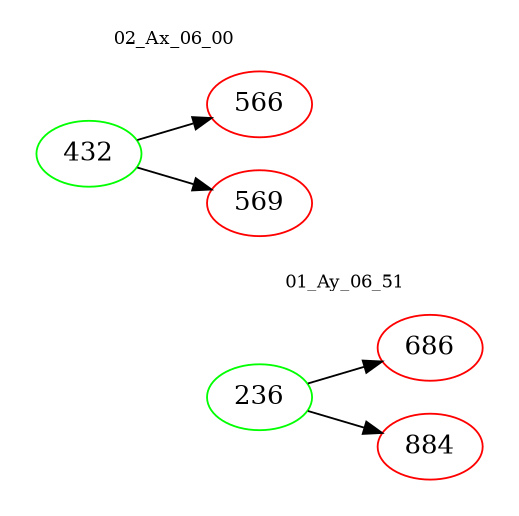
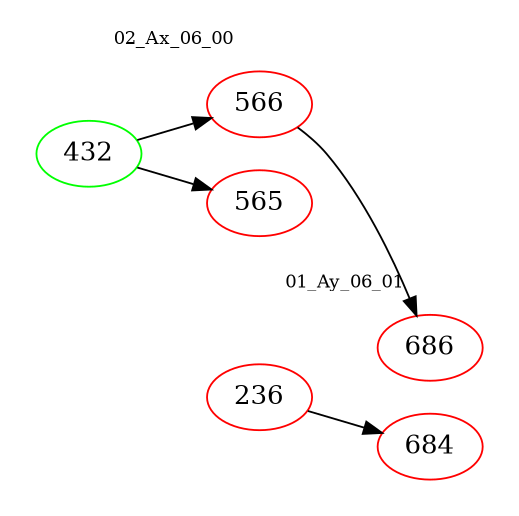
(260, 203) -> (260, 203)
(345, 283) -> (345, 283)
(336, 375) -> (363, 206)
(260, 397) -> (260, 397)
(430, 447) -> (430, 447)
